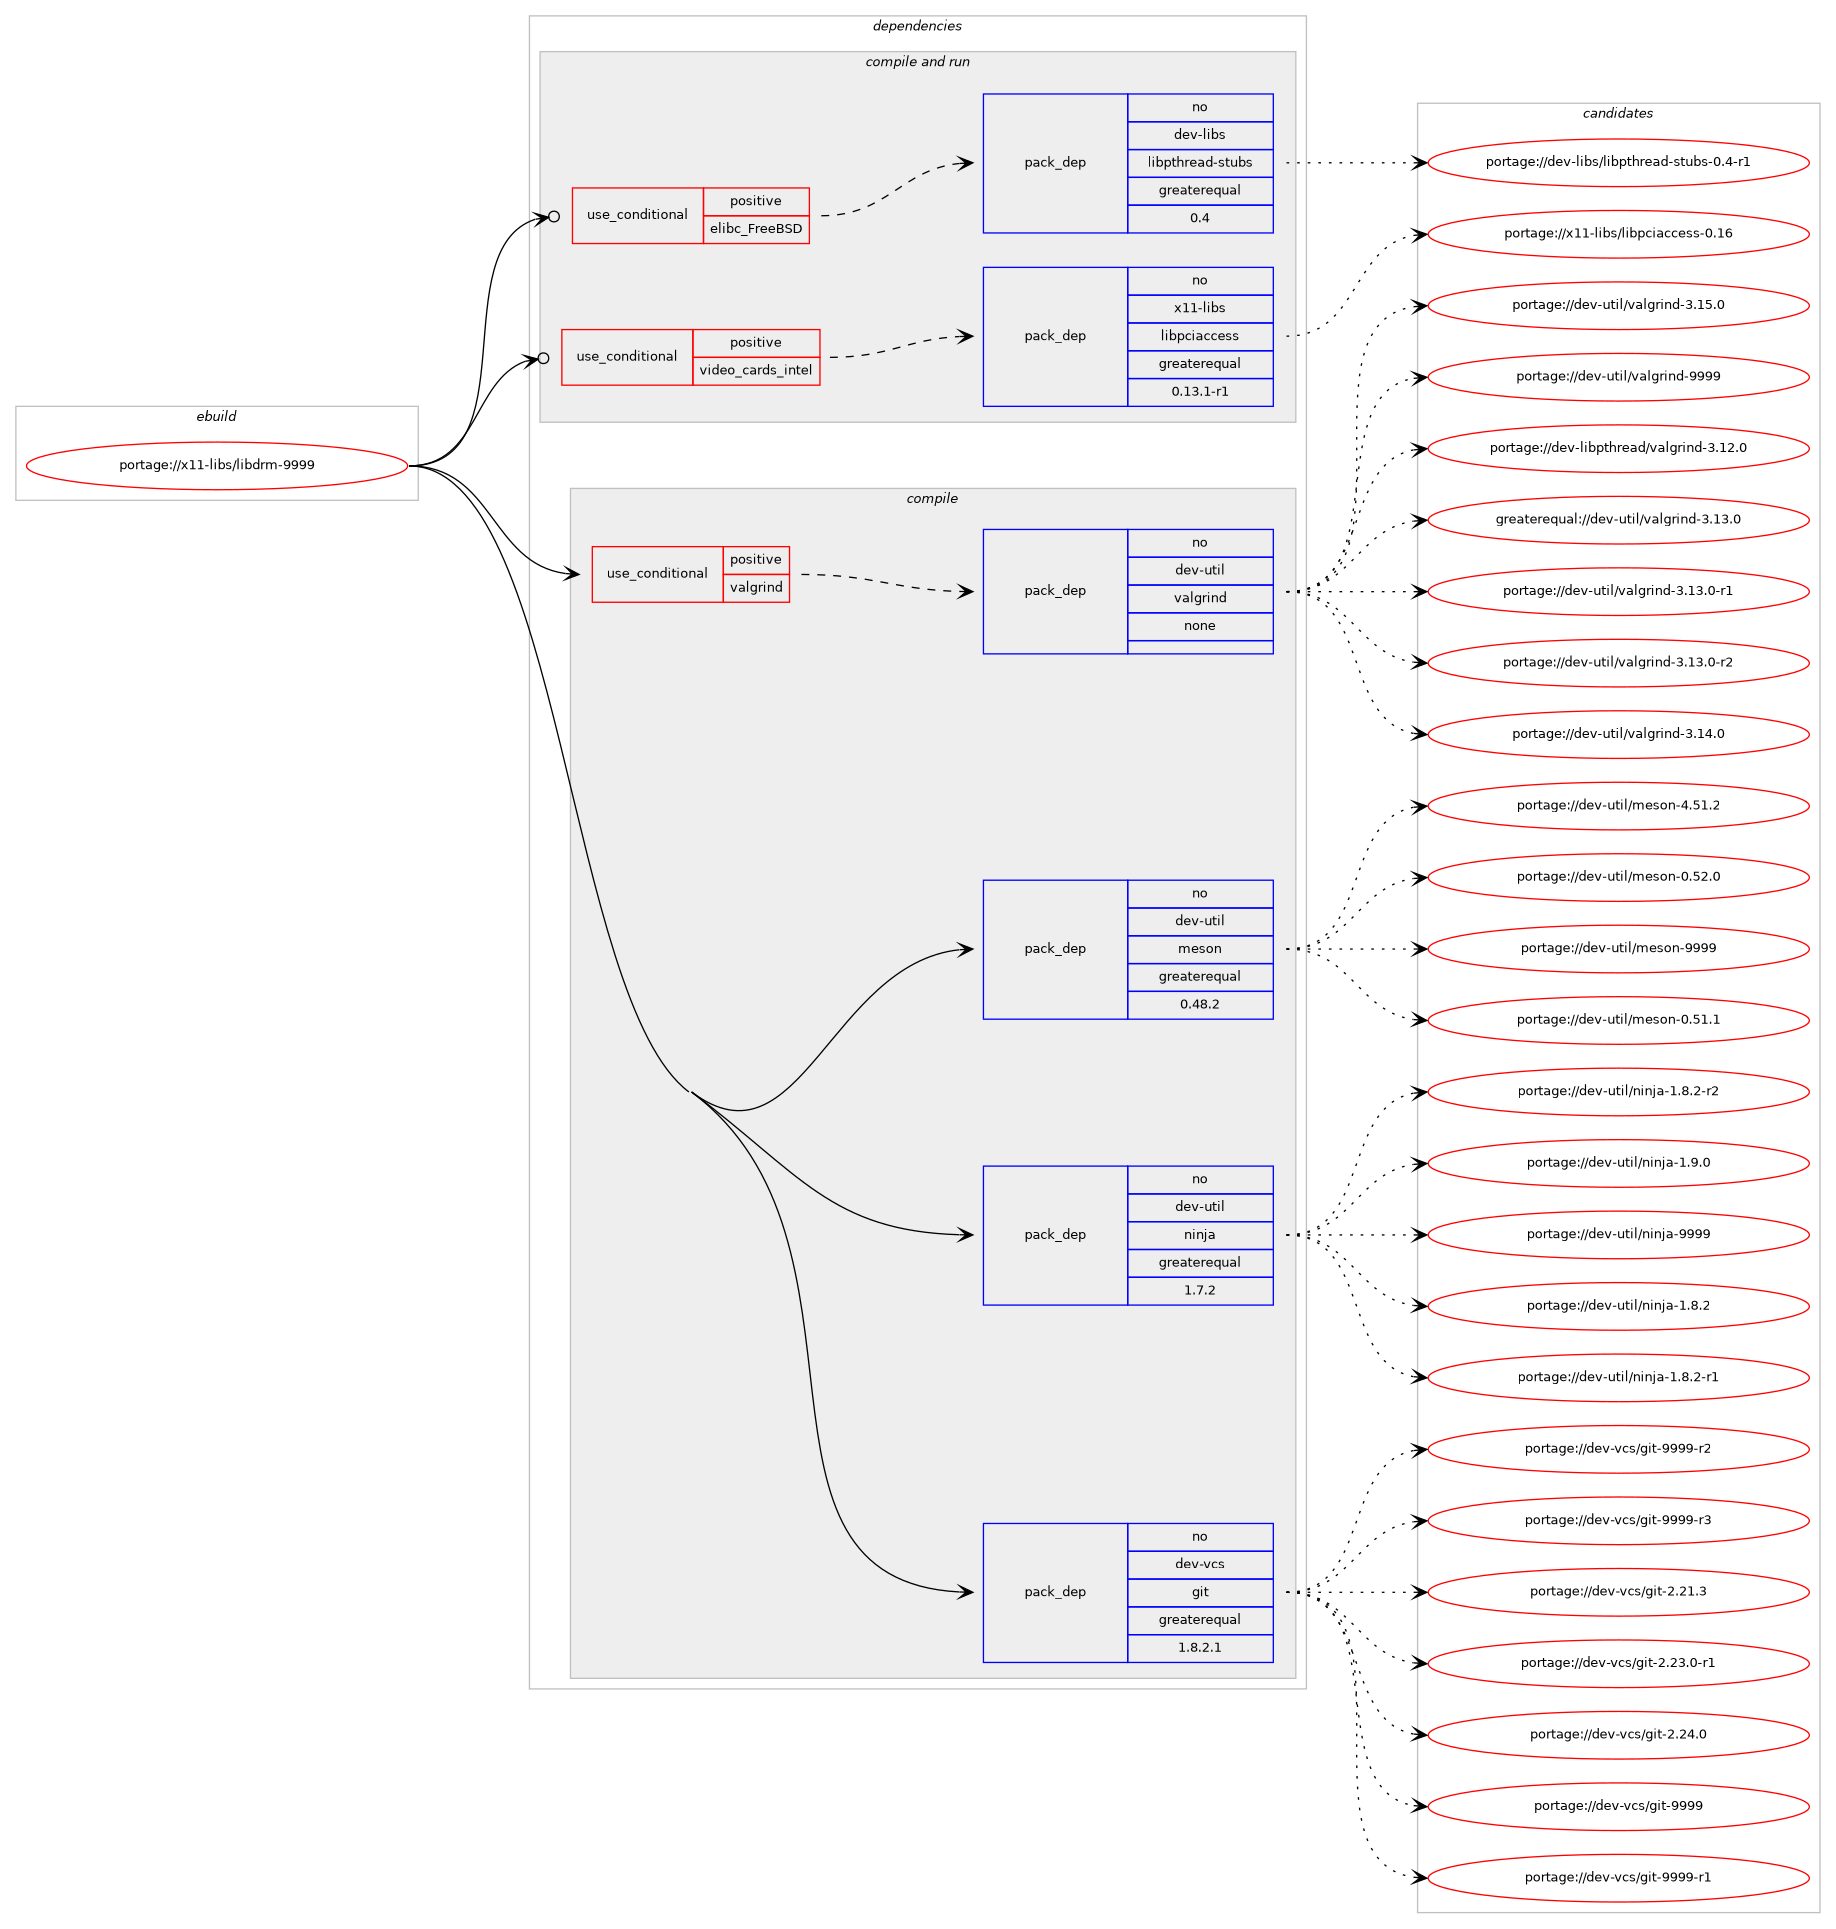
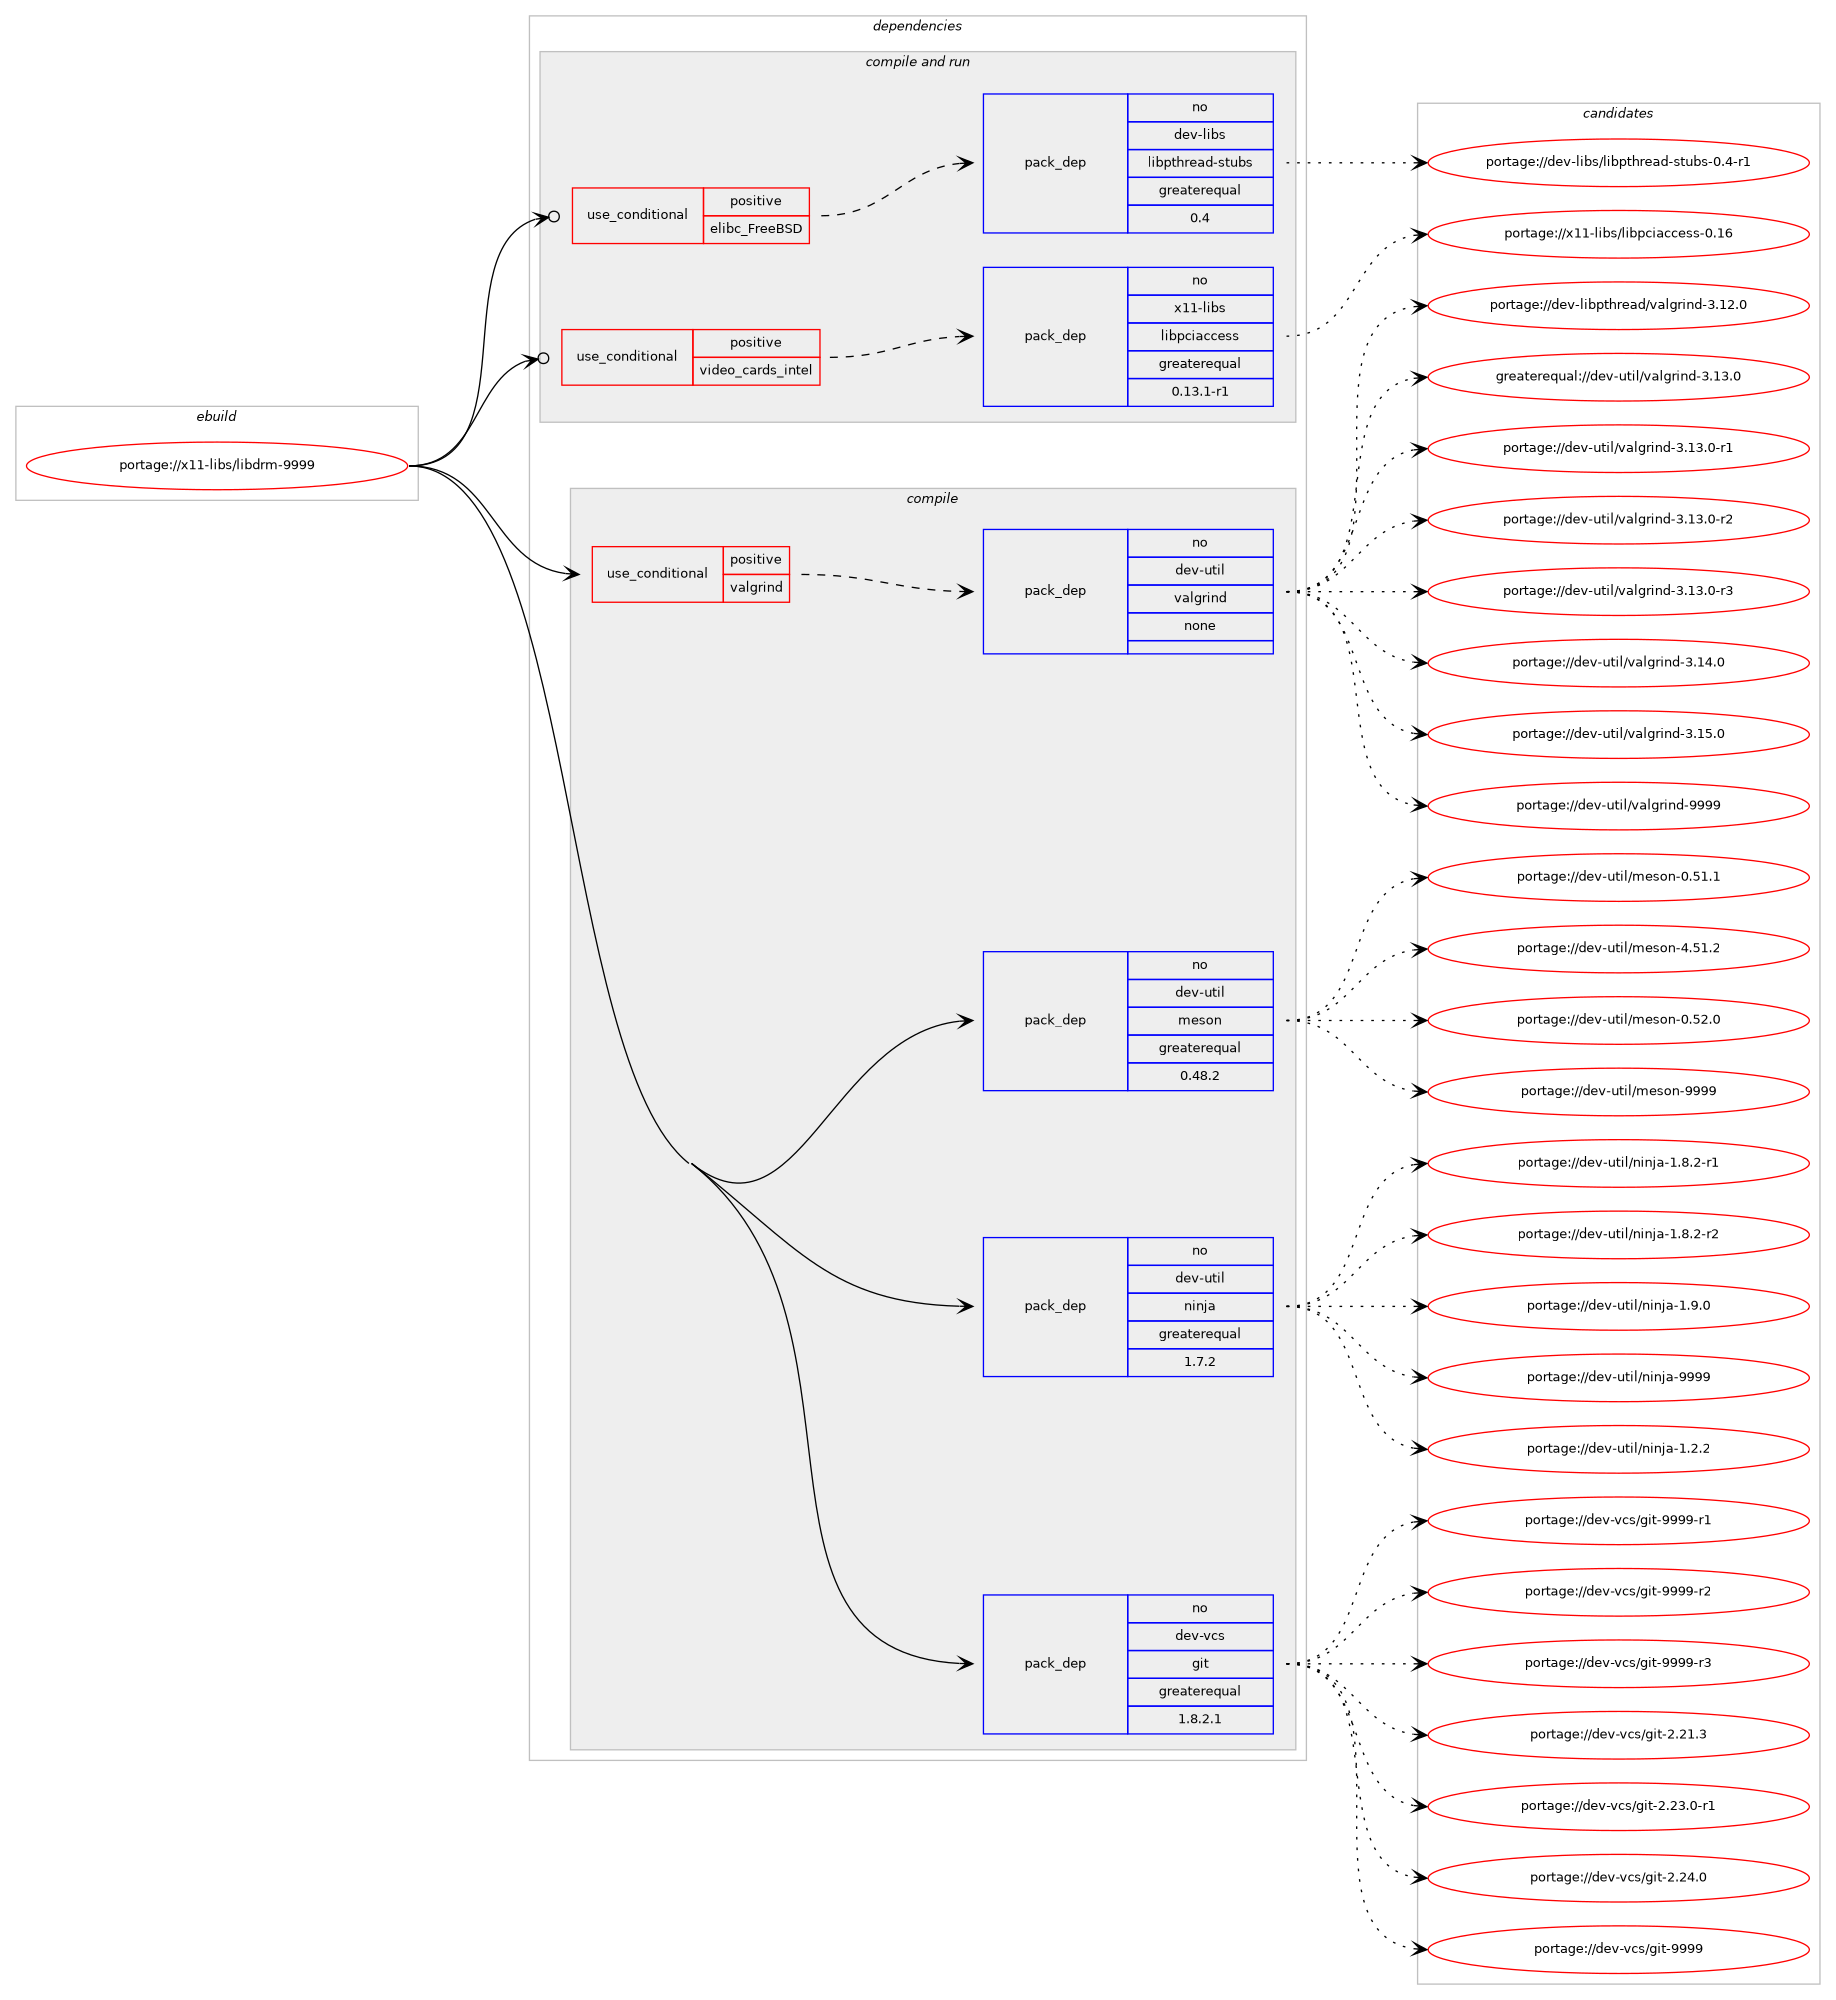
none -> (1619, 592)
(1619, 1306) -> (1619, 1449)
